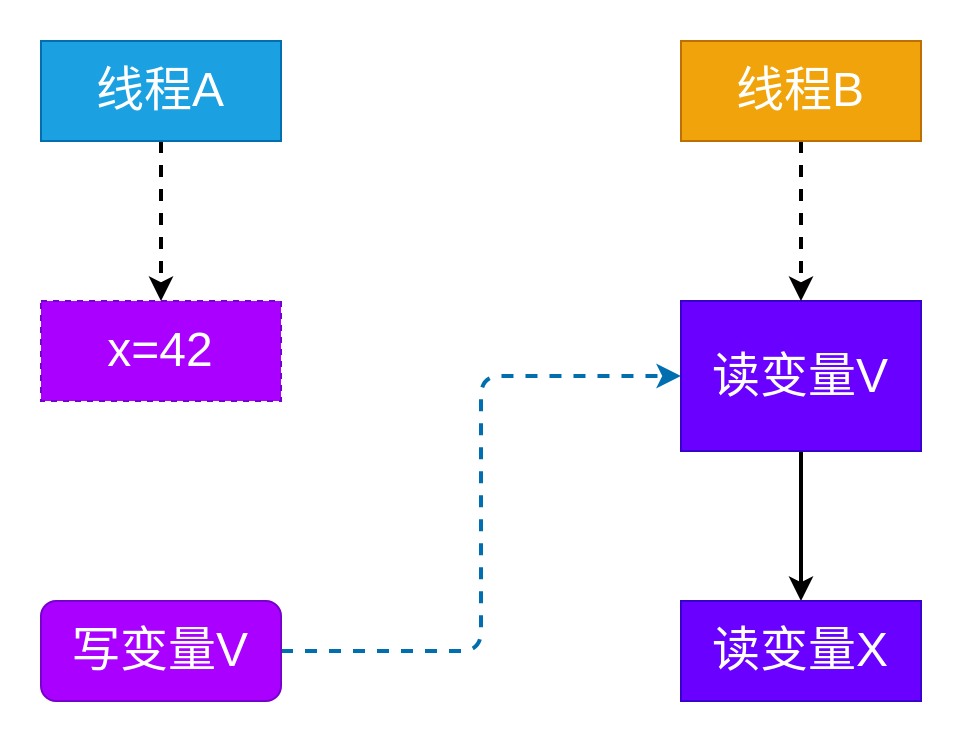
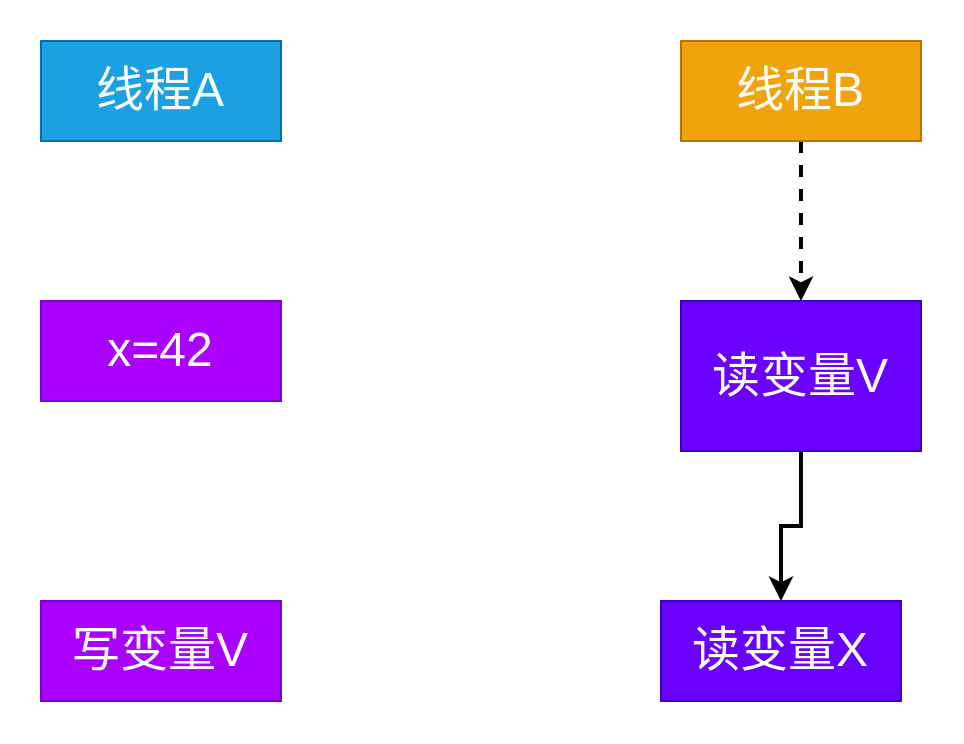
(161, 271) -> none
(161, 351) -> (161, 351)
(481, 397) -> none
(161, 651) -> (161, 651)
(801, 651) -> (781, 651)
